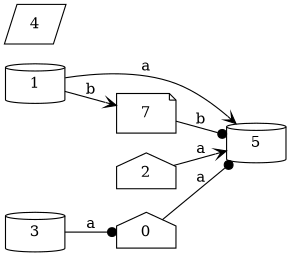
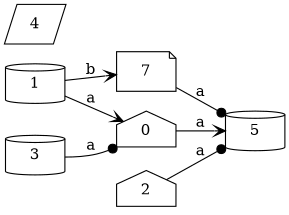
(152, 77) -> (89, 106)
(201, 119) -> (201, 92)
(195, 160) -> (192, 166)
(194, 194) -> (195, 131)
